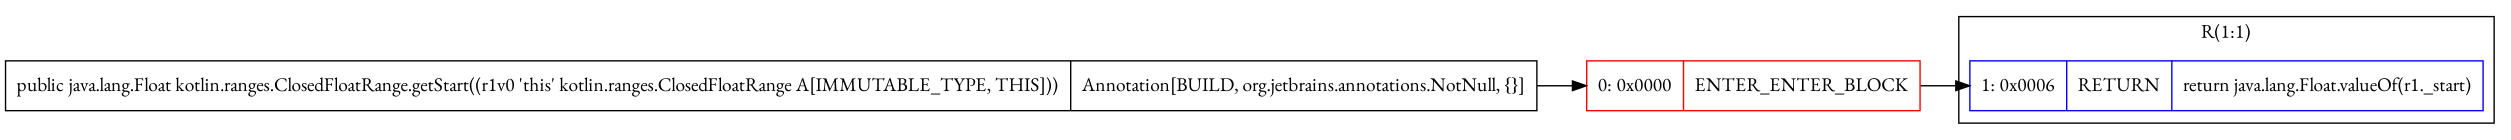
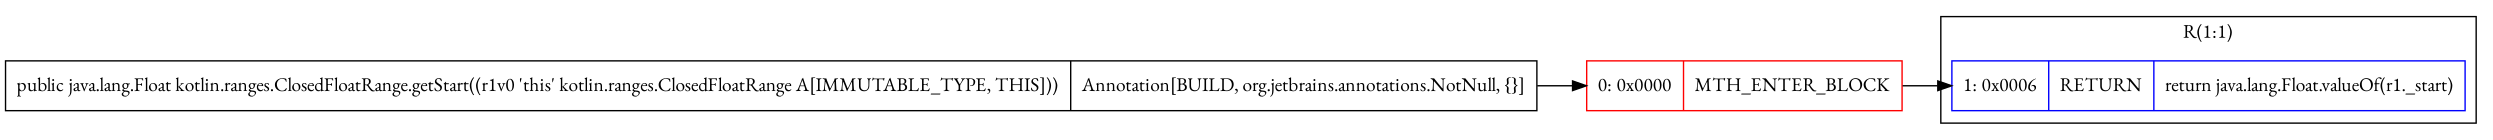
(1802, 85) -> (1793, 85)
